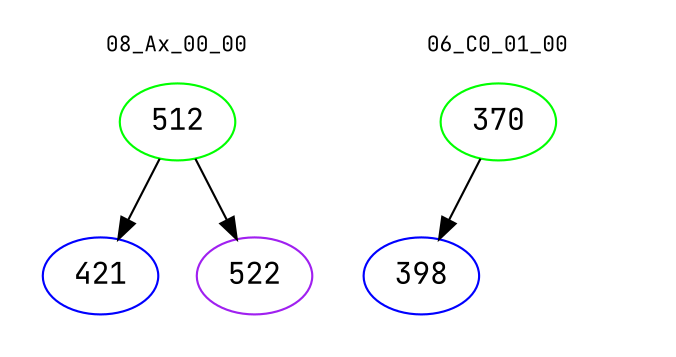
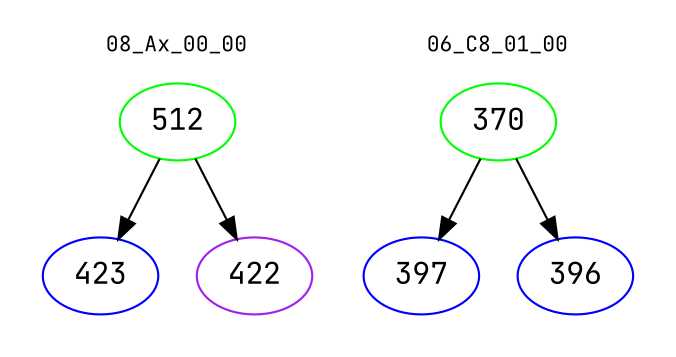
(498, 46) -> (498, 46)
(101, 276) -> (101, 276)
(255, 276) -> (255, 276)
(421, 276) -> (421, 276)
none -> (575, 276)
